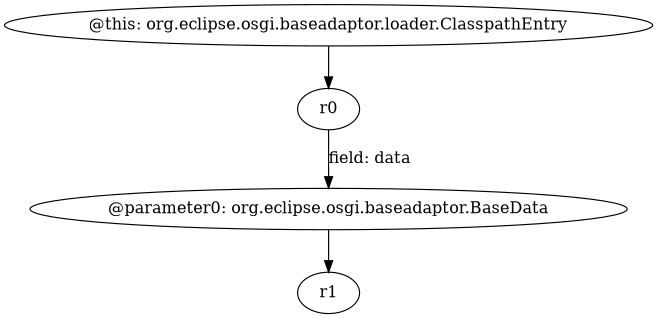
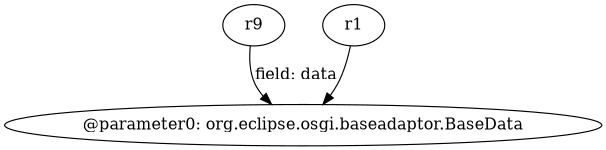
(329, 25) -> none
(329, 109) -> (254, 25)
(329, 245) -> (343, 72)
